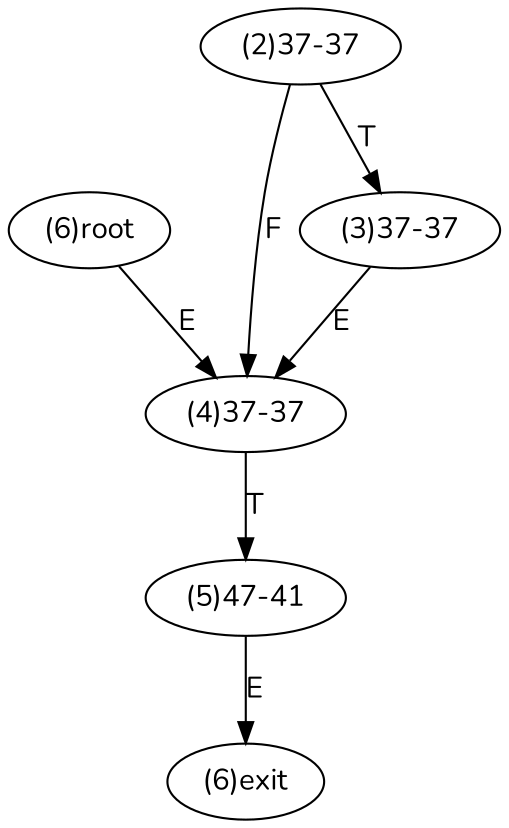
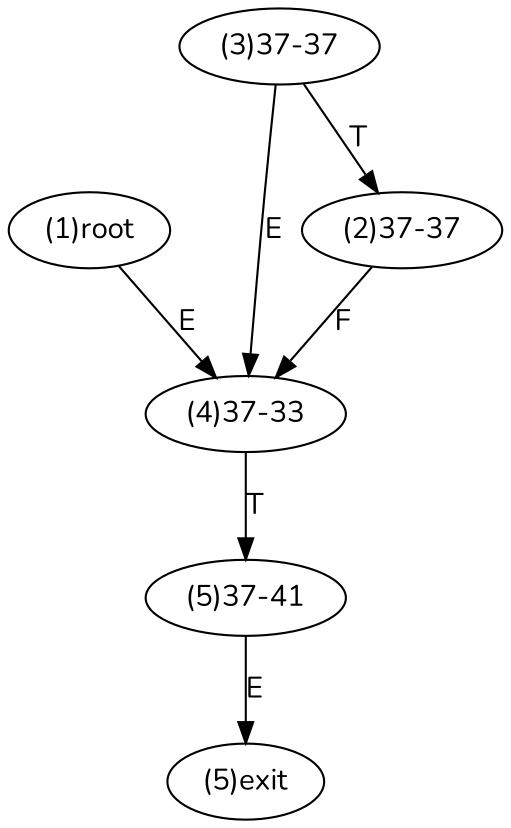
(345, 129) -> (335, 129)
(89, 230) -> (89, 230)
(246, 414) -> (246, 414)
(246, 598) -> (246, 598)
(246, 782) -> (246, 782)
